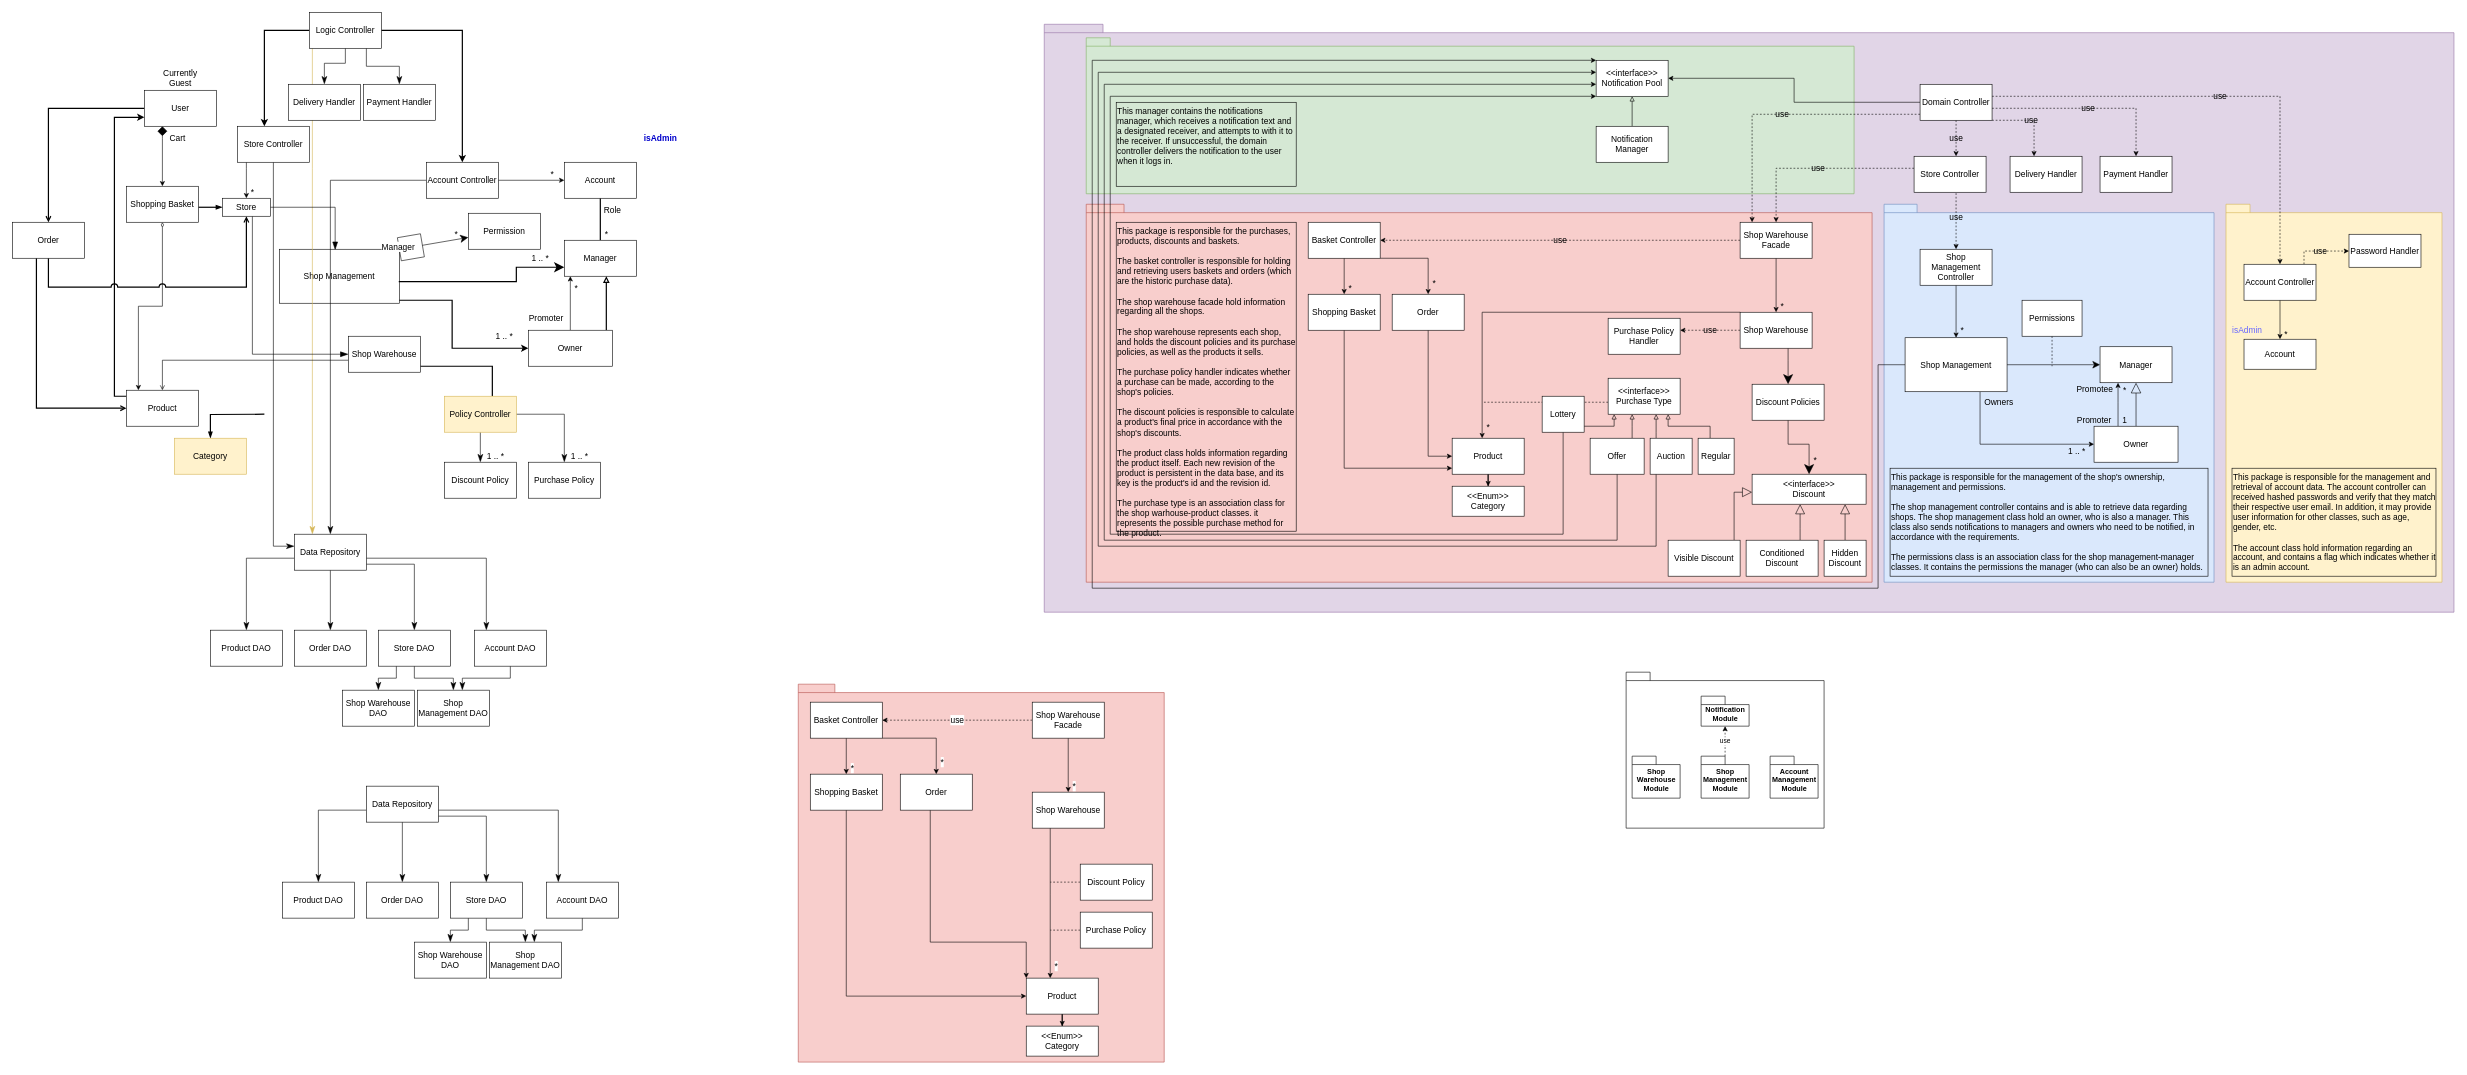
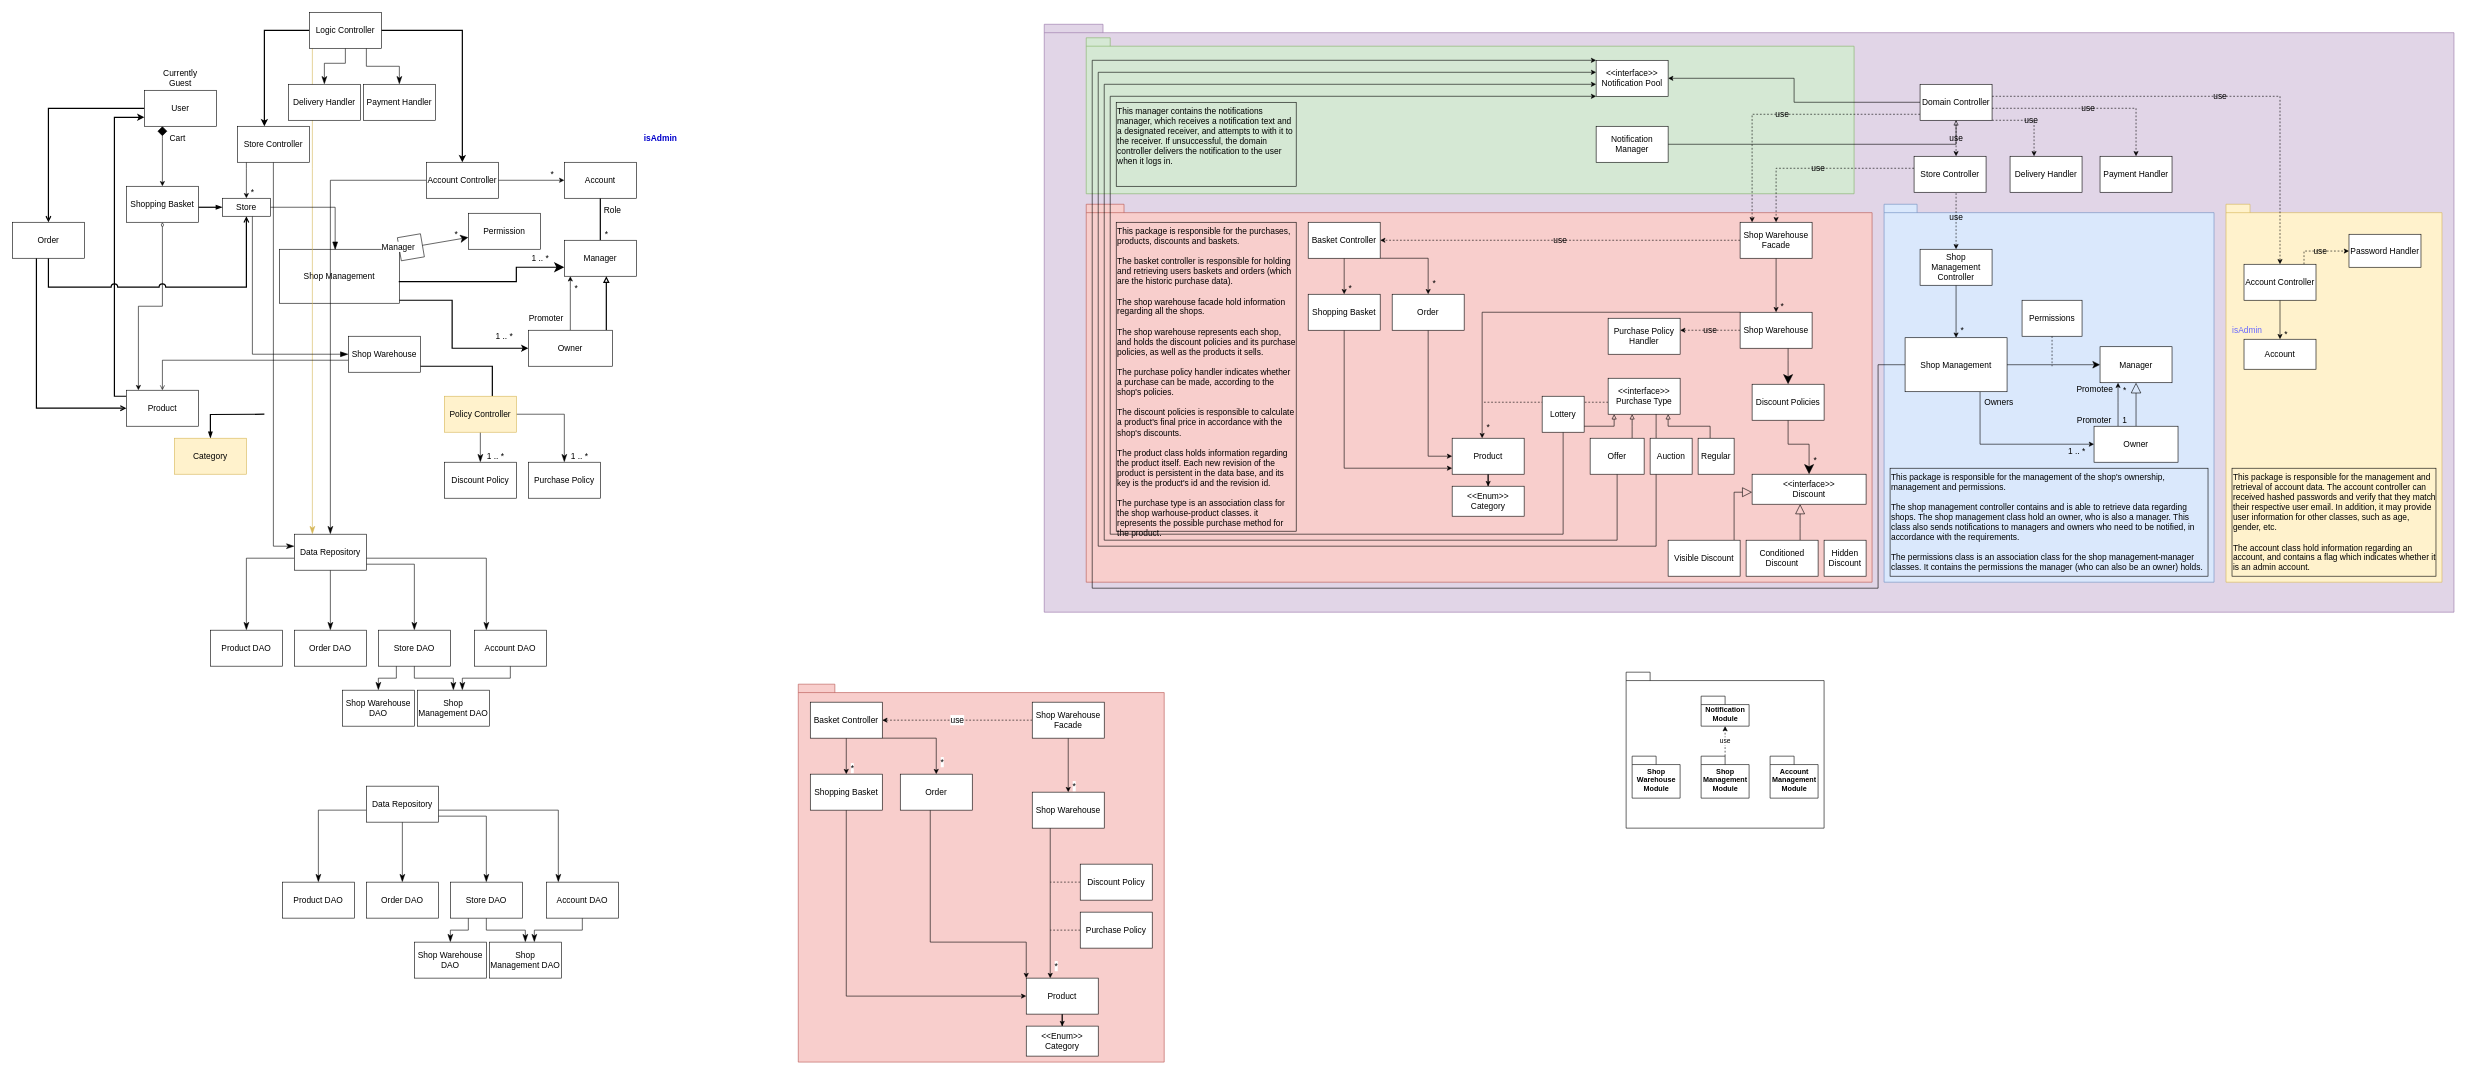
(1632, 114) -> (1811, 144)
(1656, 420) -> (1656, 418)
(1845, 527) -> none
